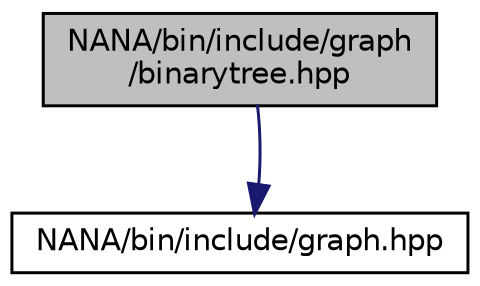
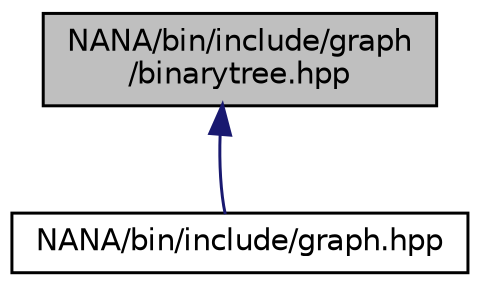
(260, 145) -> (220, 175)
